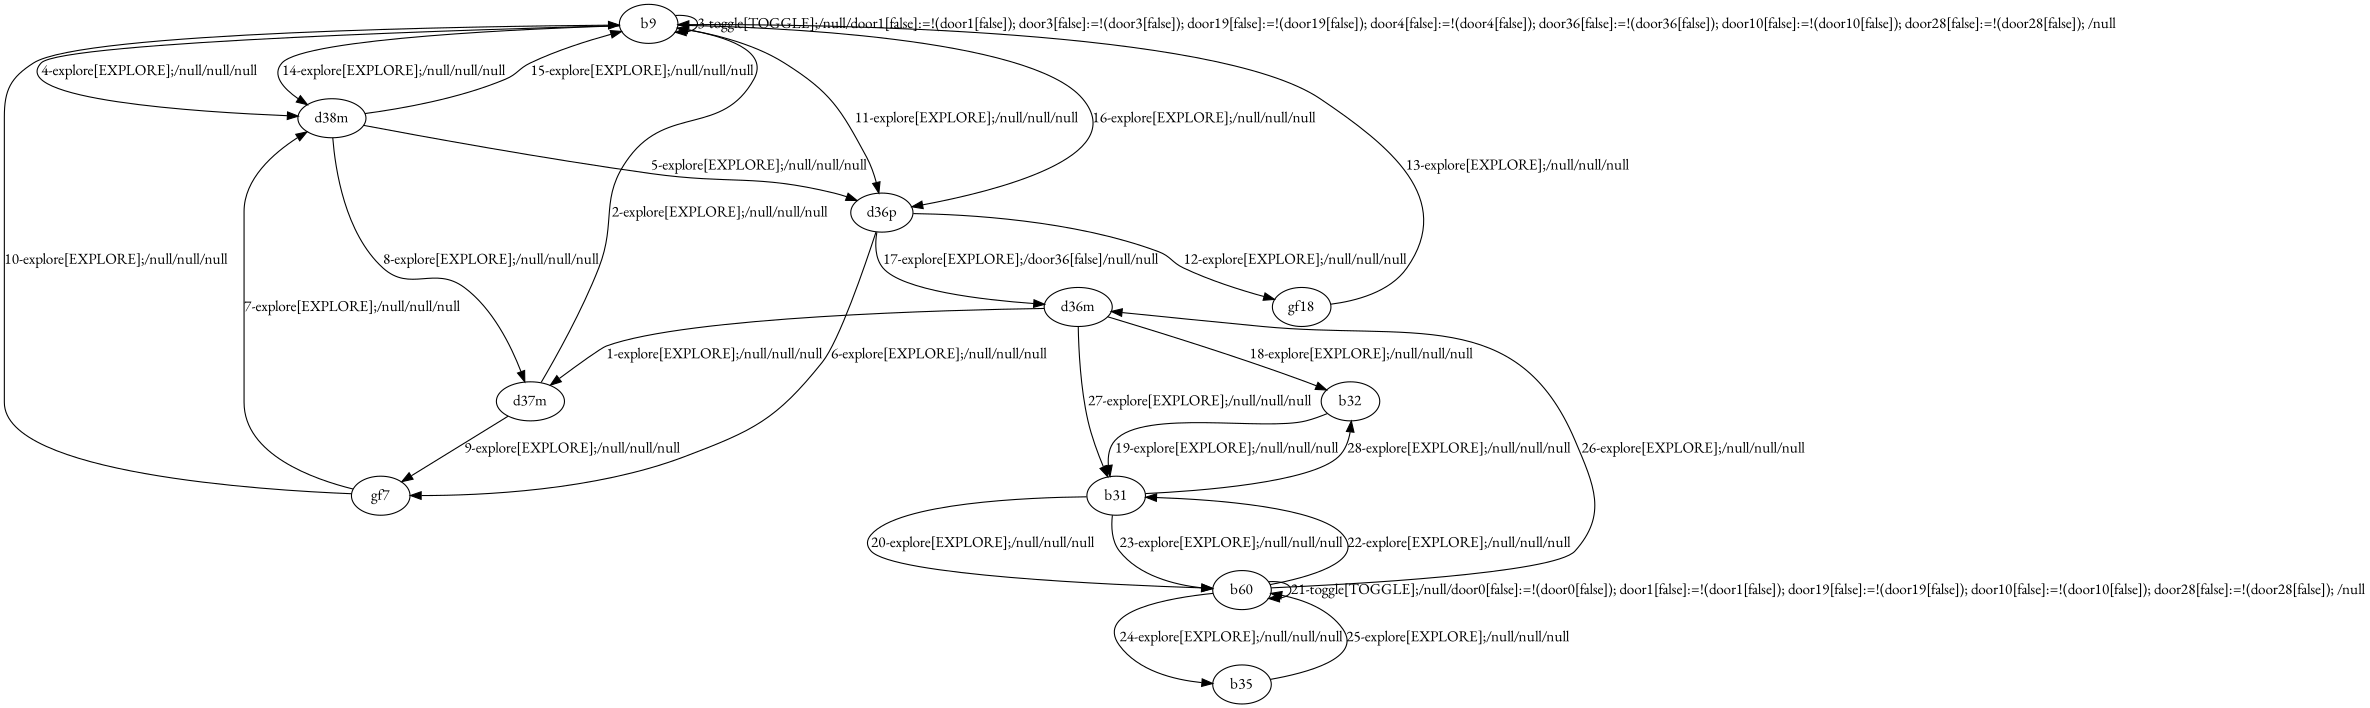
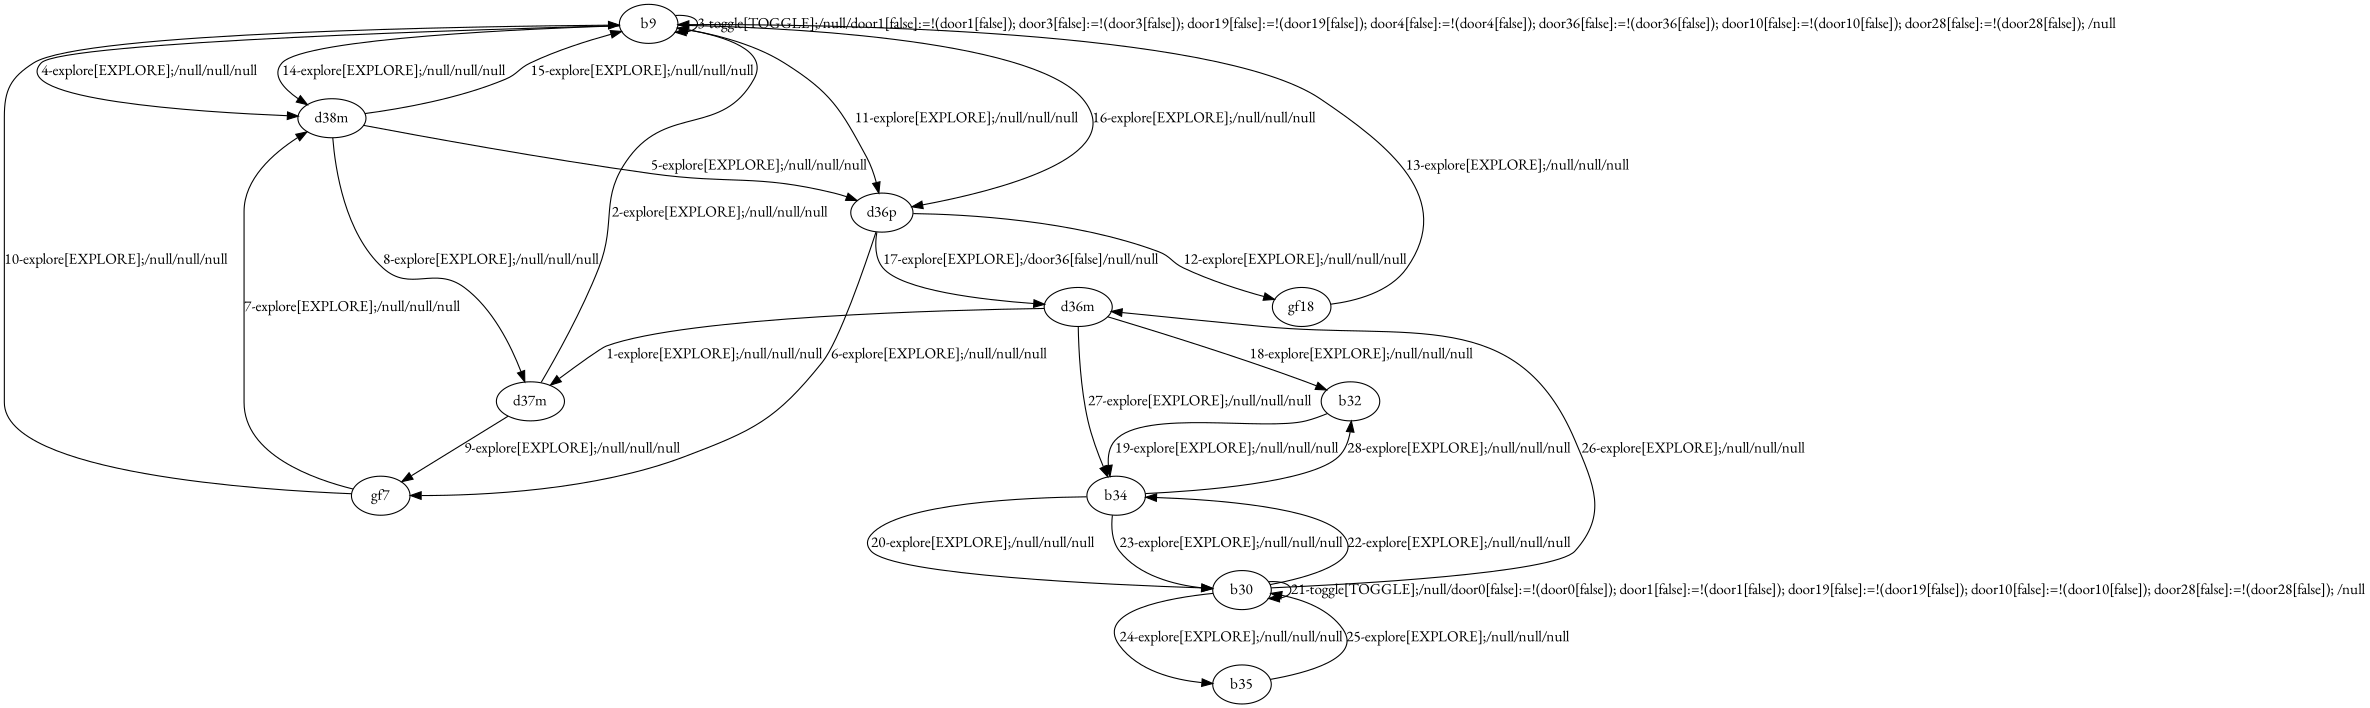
(1116, 496) -> (1116, 496)
(1242, 590) -> (1242, 590)
